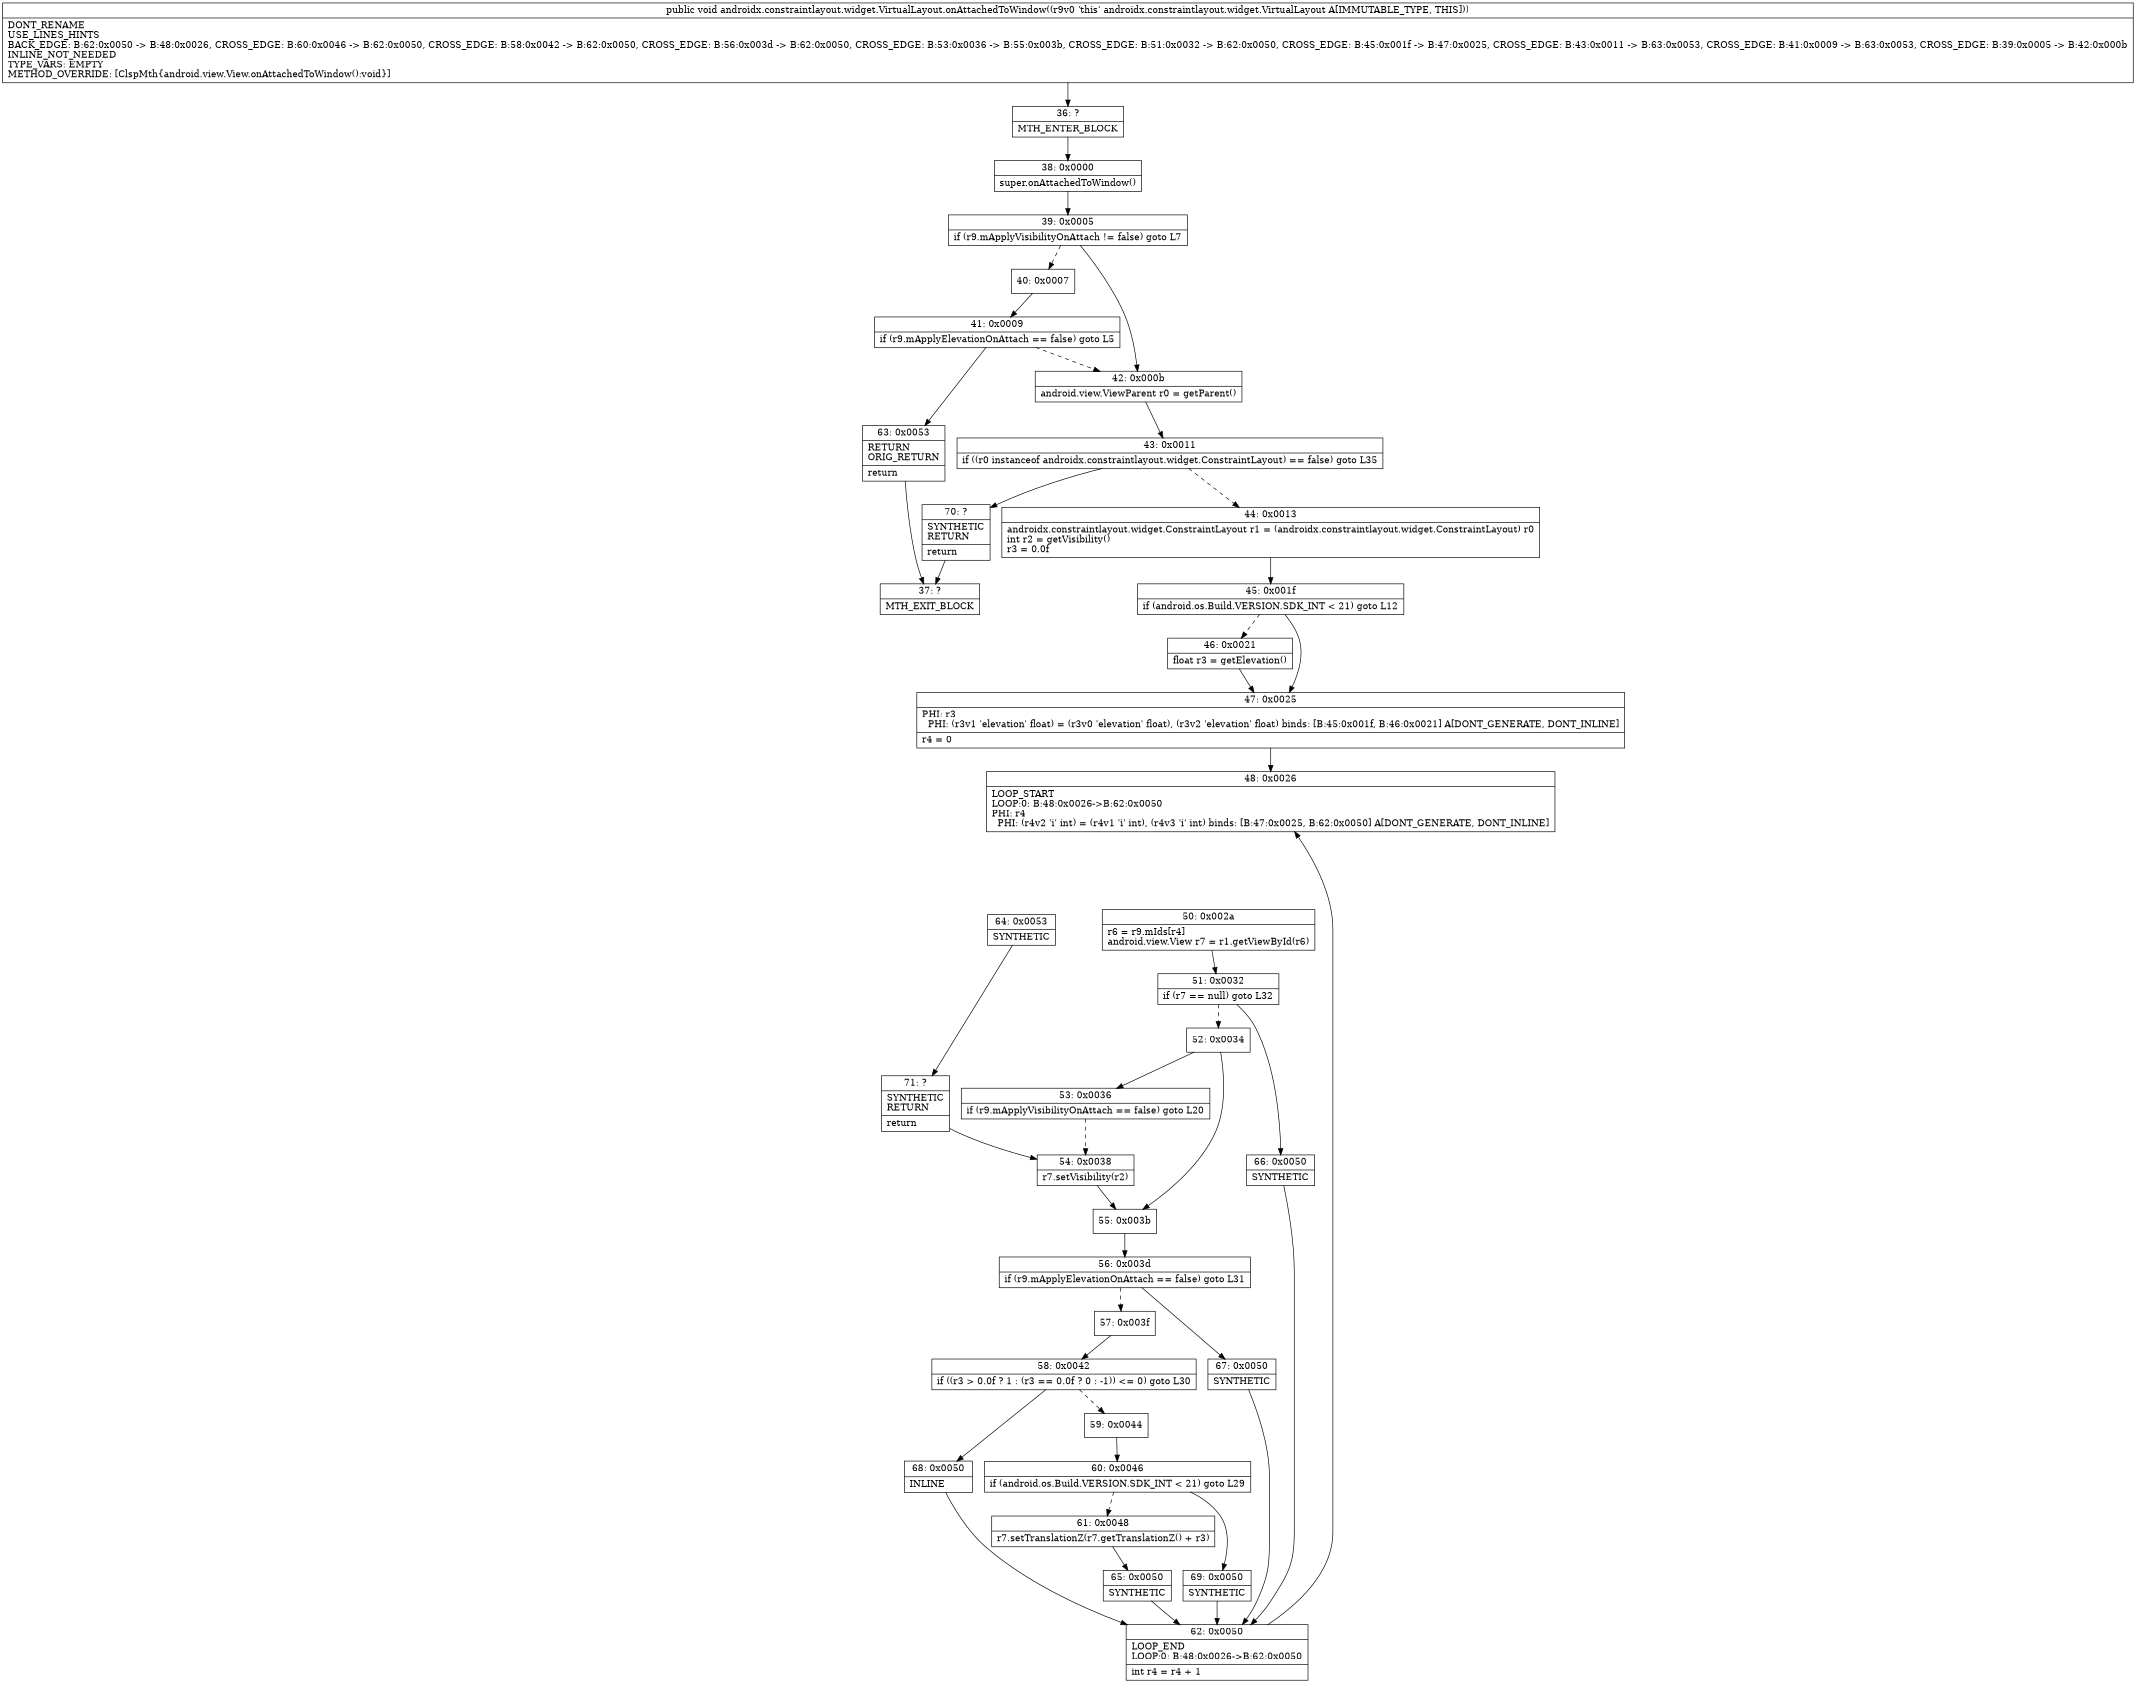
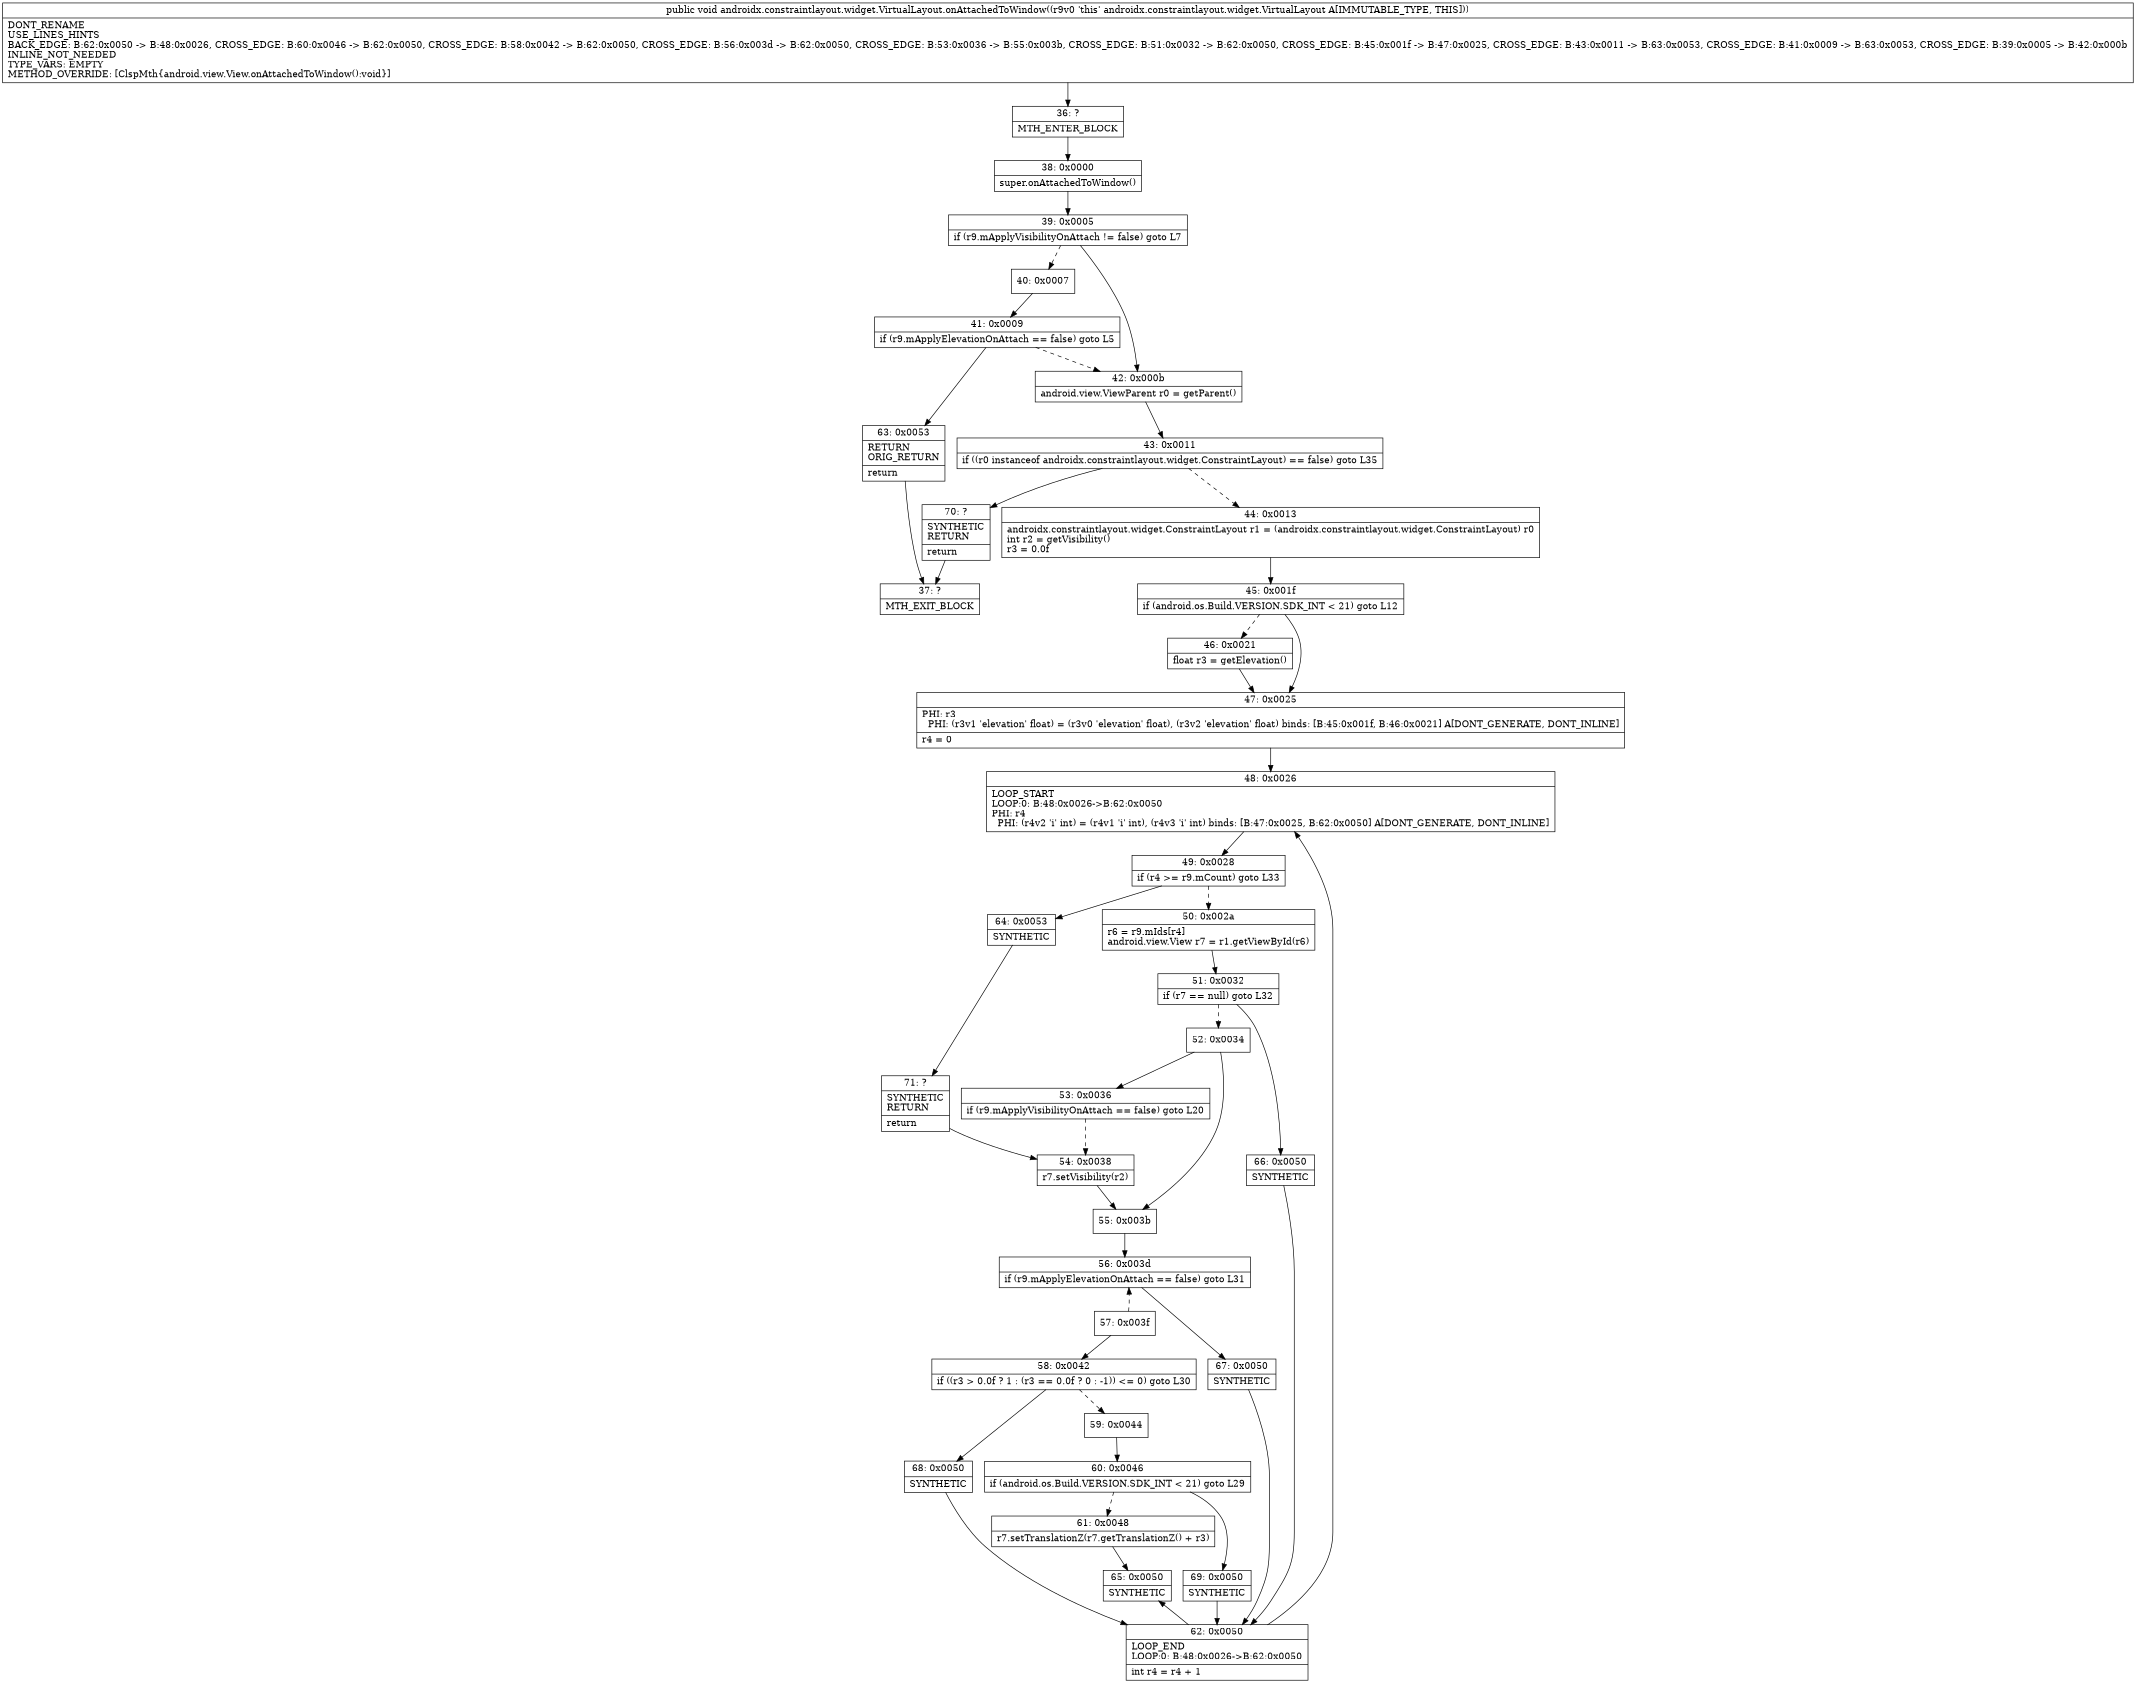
none -> (1209, 871)
(1120, 1296) -> (1129, 1303)
(928, 1484) -> (938, 1484)
(1163, 1611) -> (1176, 1615)
